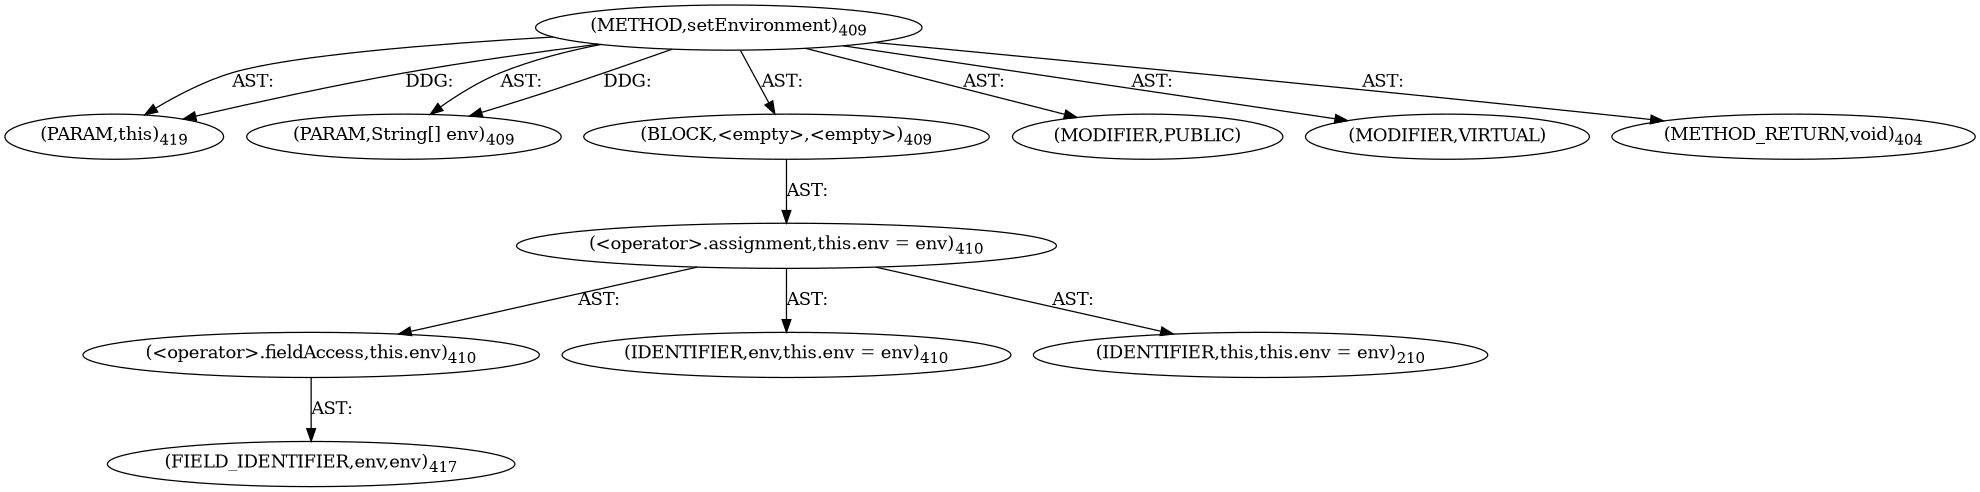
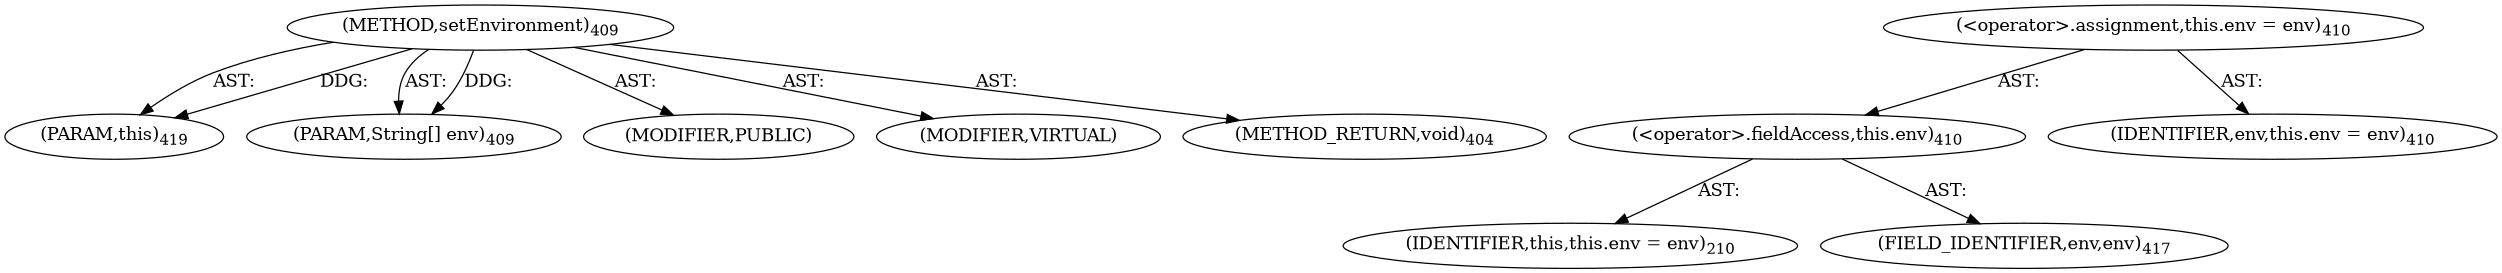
(786, 137) -> none
(1018, 299) -> (1690, 189)
